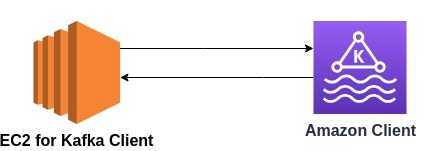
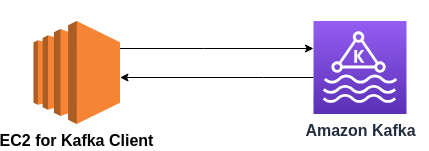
(361, 129) -> (361, 129)
